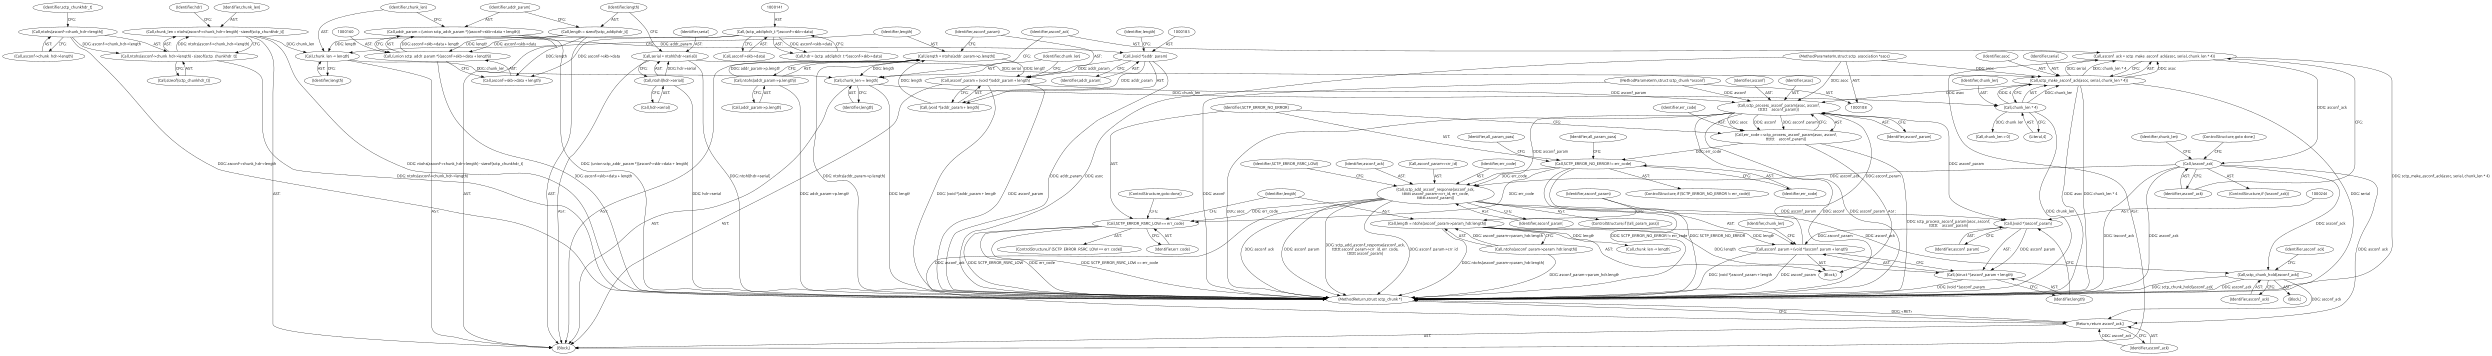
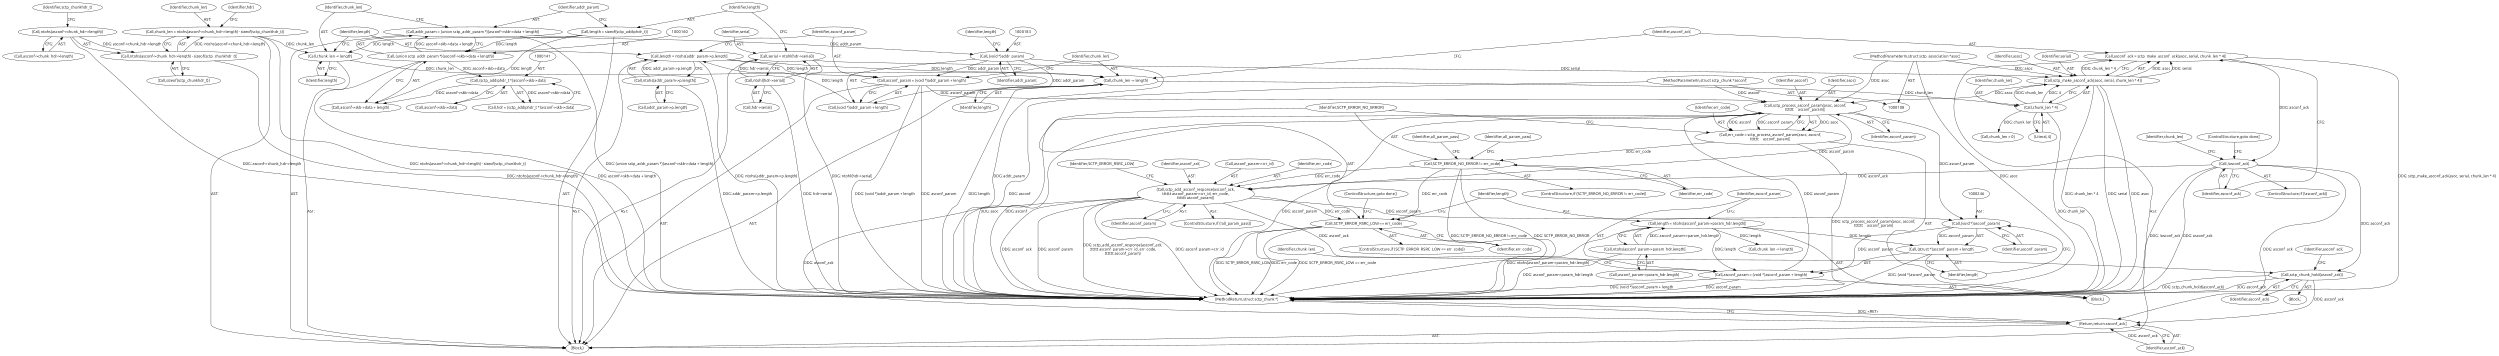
(604, 37) -> (462, 70)
(1891, 261) -> none
none -> (1644, 275)
